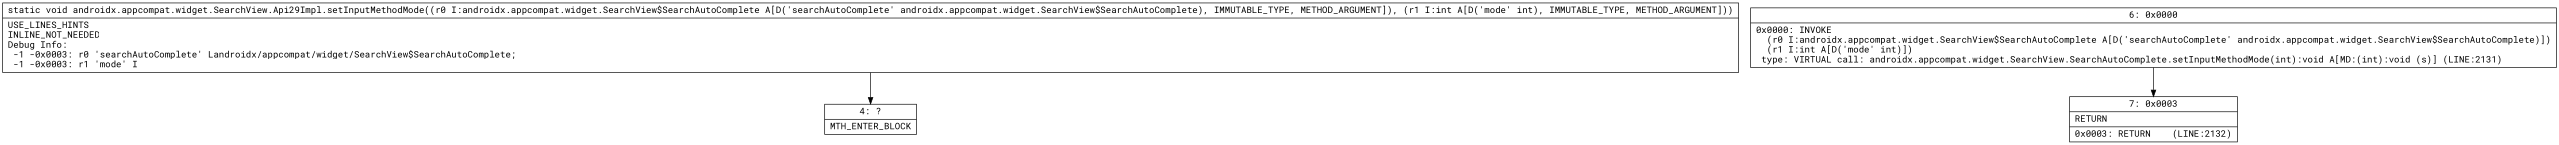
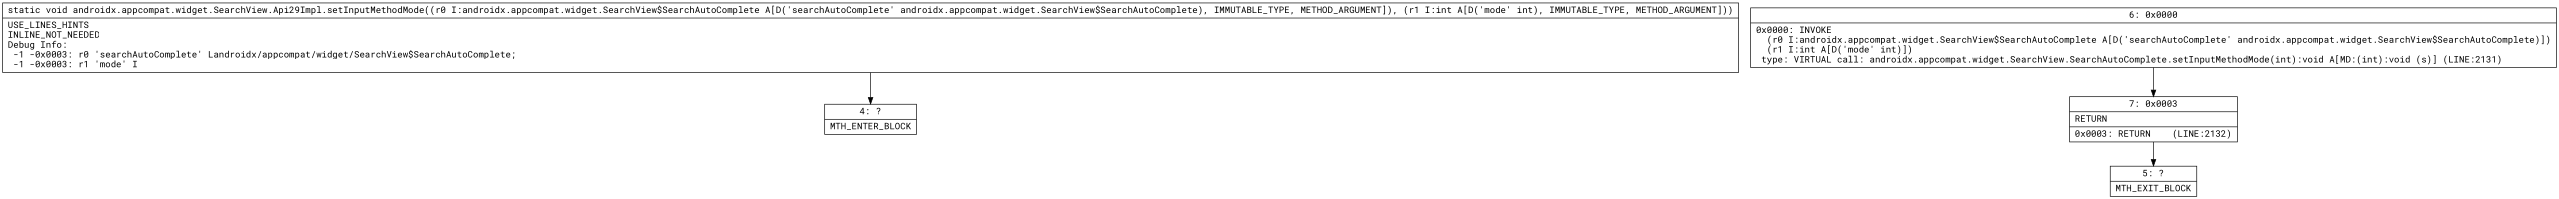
none -> (2154, 181)
